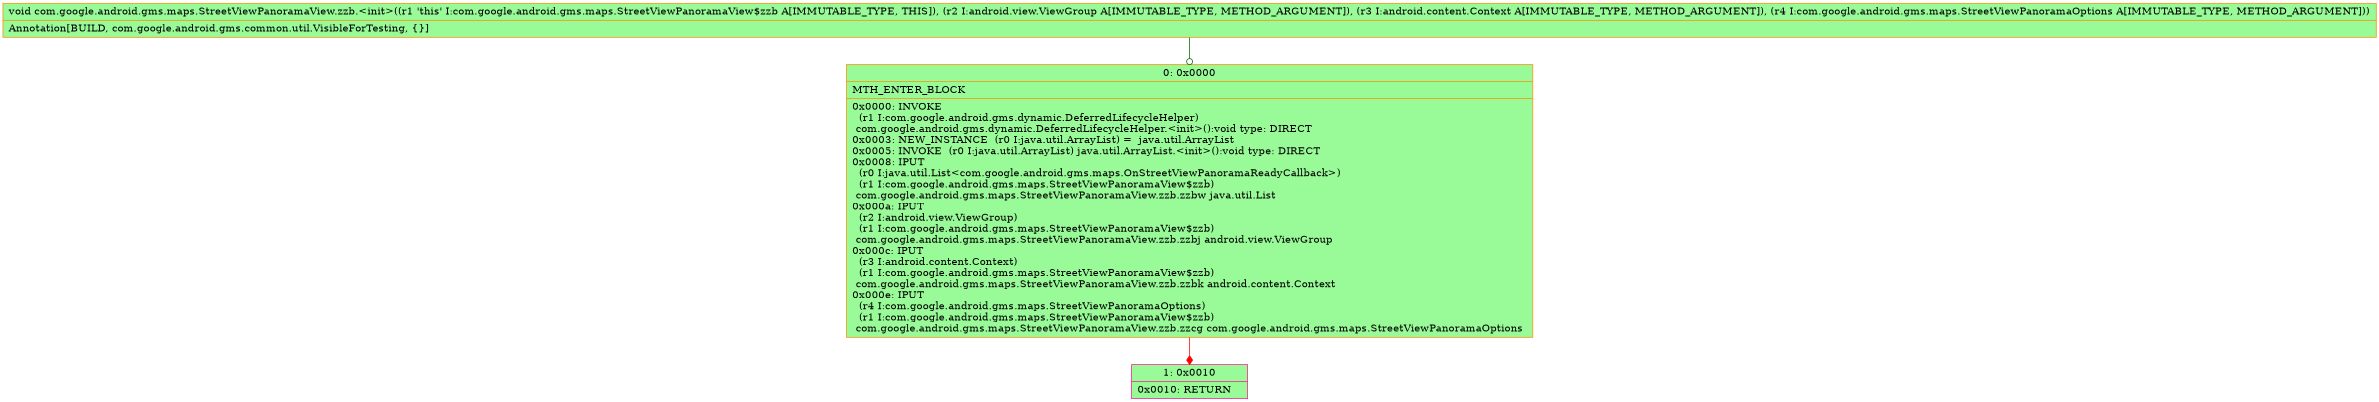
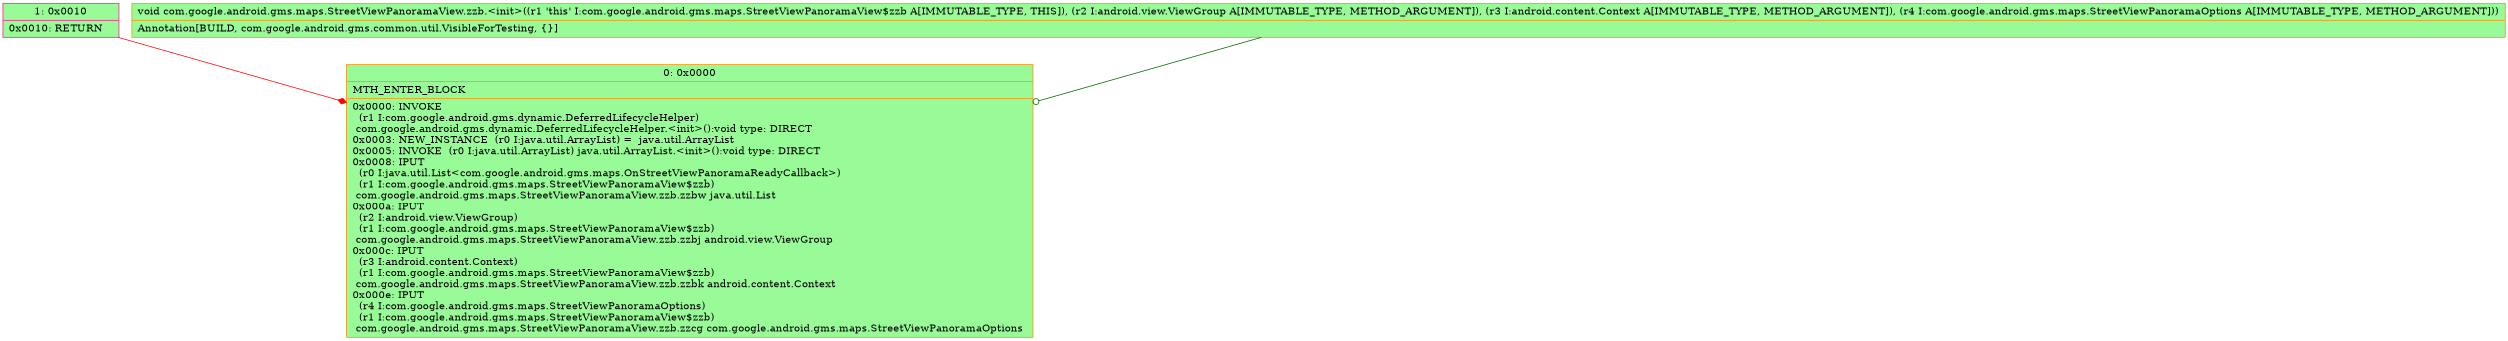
(1190, 347) -> (228, 69)
